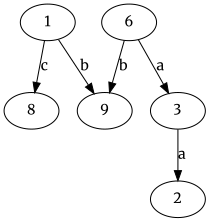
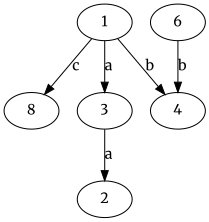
(151, 62) -> (105, 61)
(105, 111) -> (178, 111)
